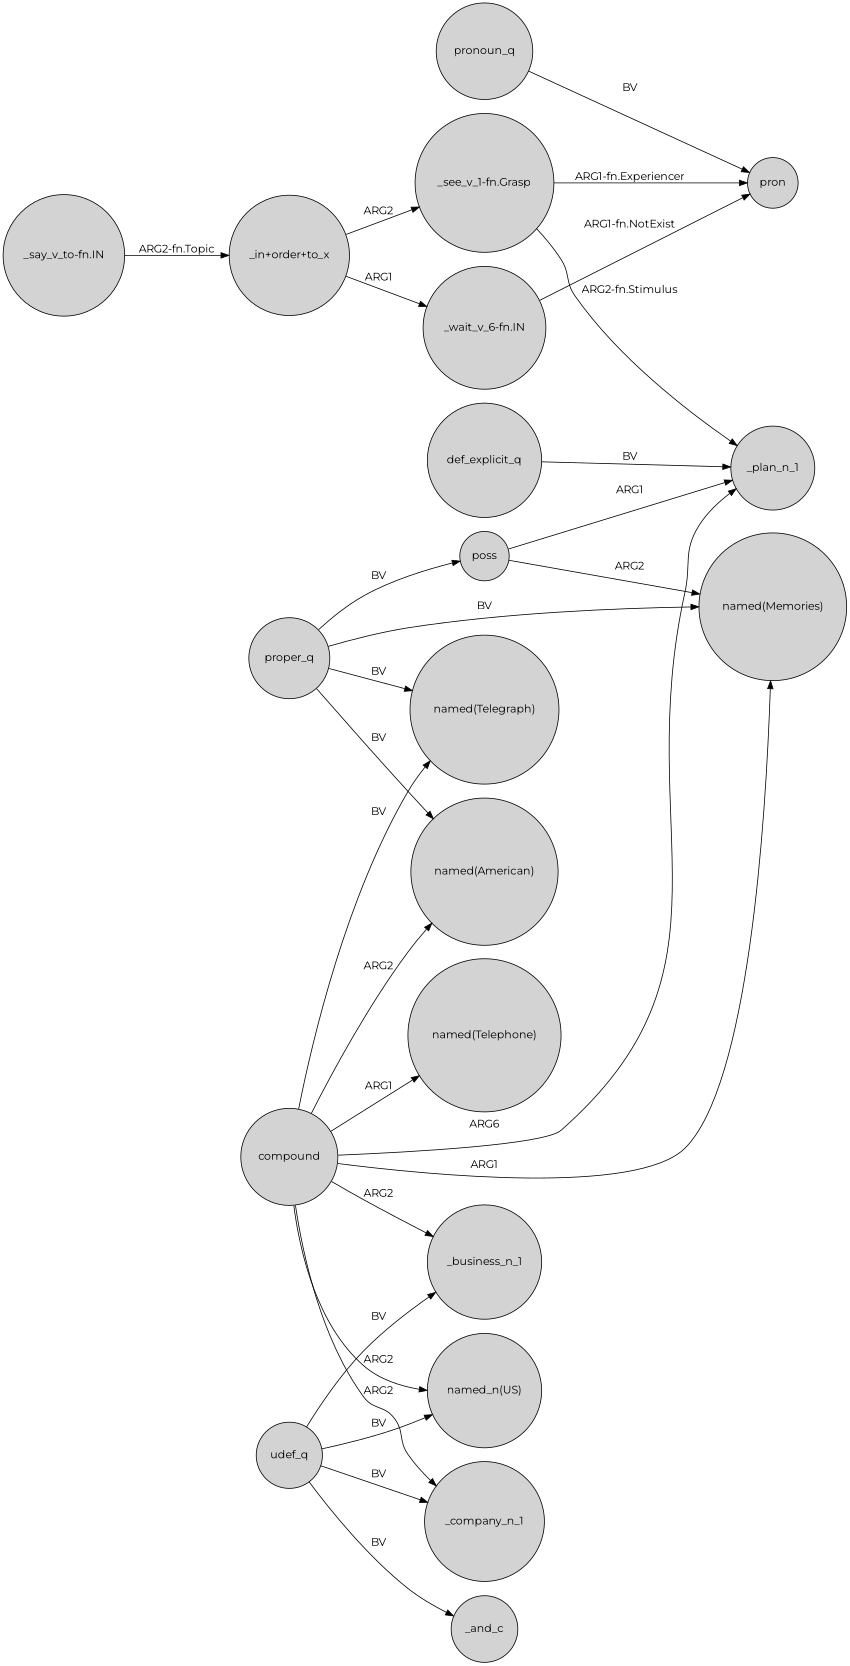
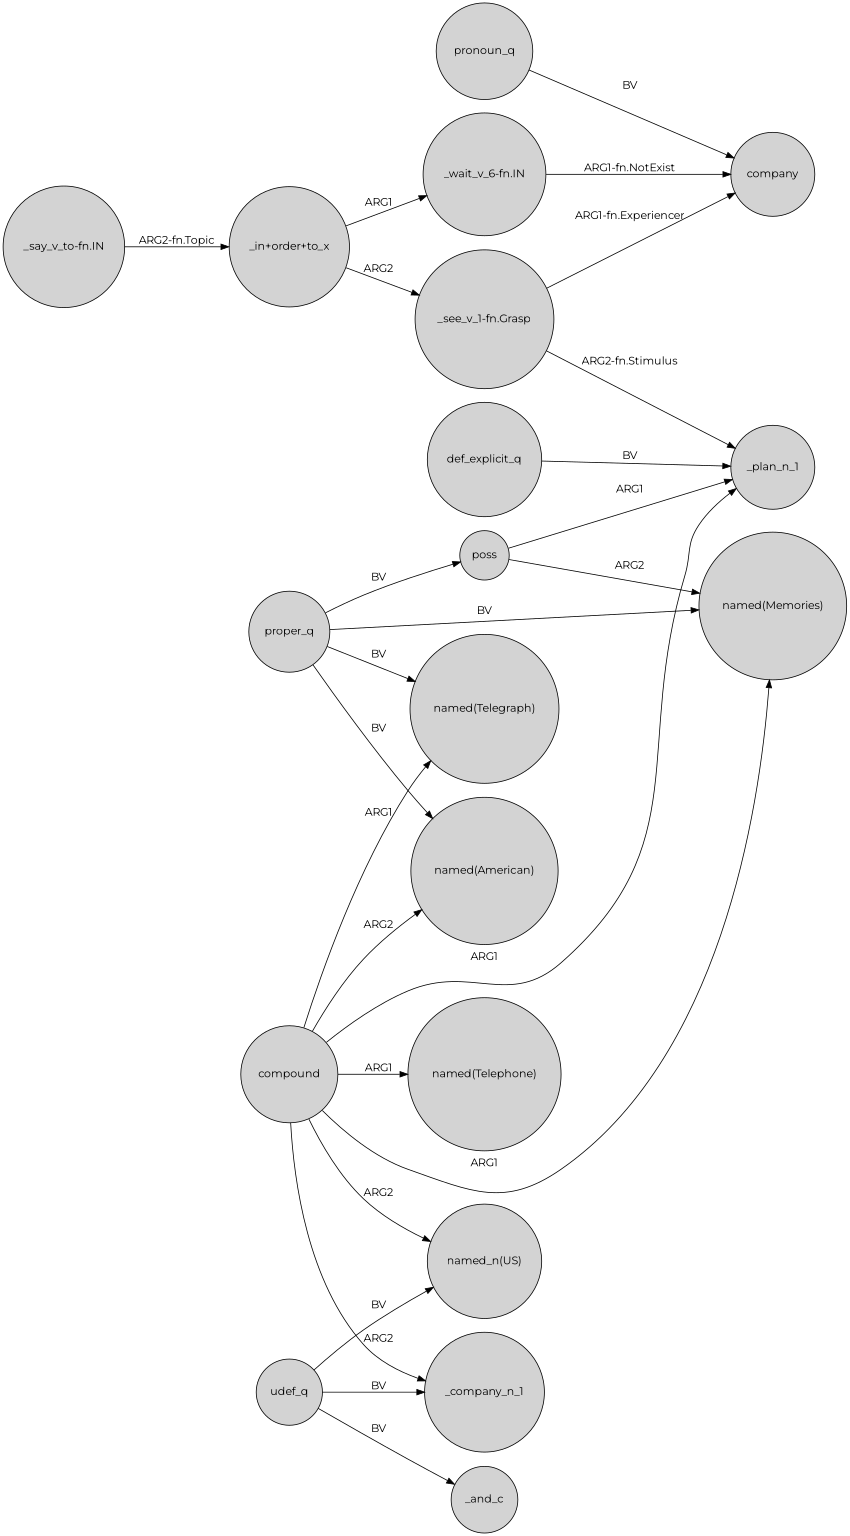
(773, 183) -> (773, 174)
(379, 812) -> (379, 813)
(484, 1124) -> (484, 957)
(484, 1262) -> none
